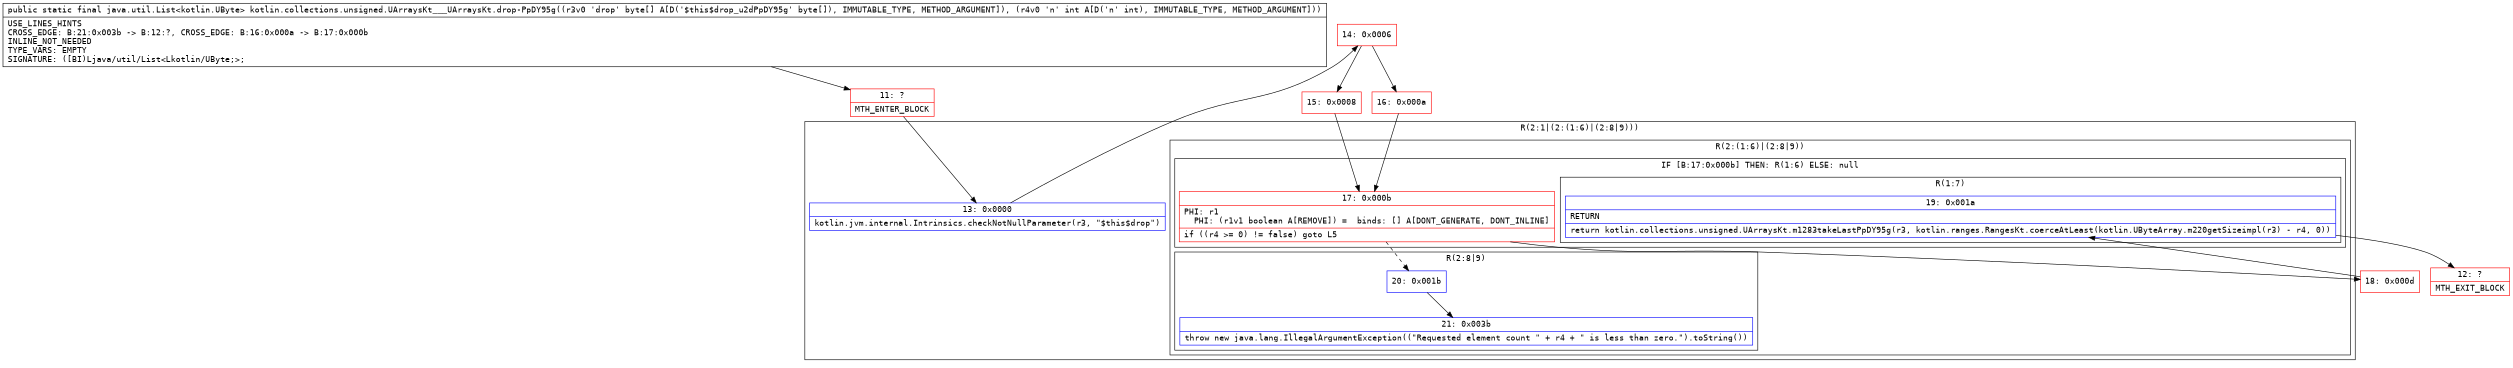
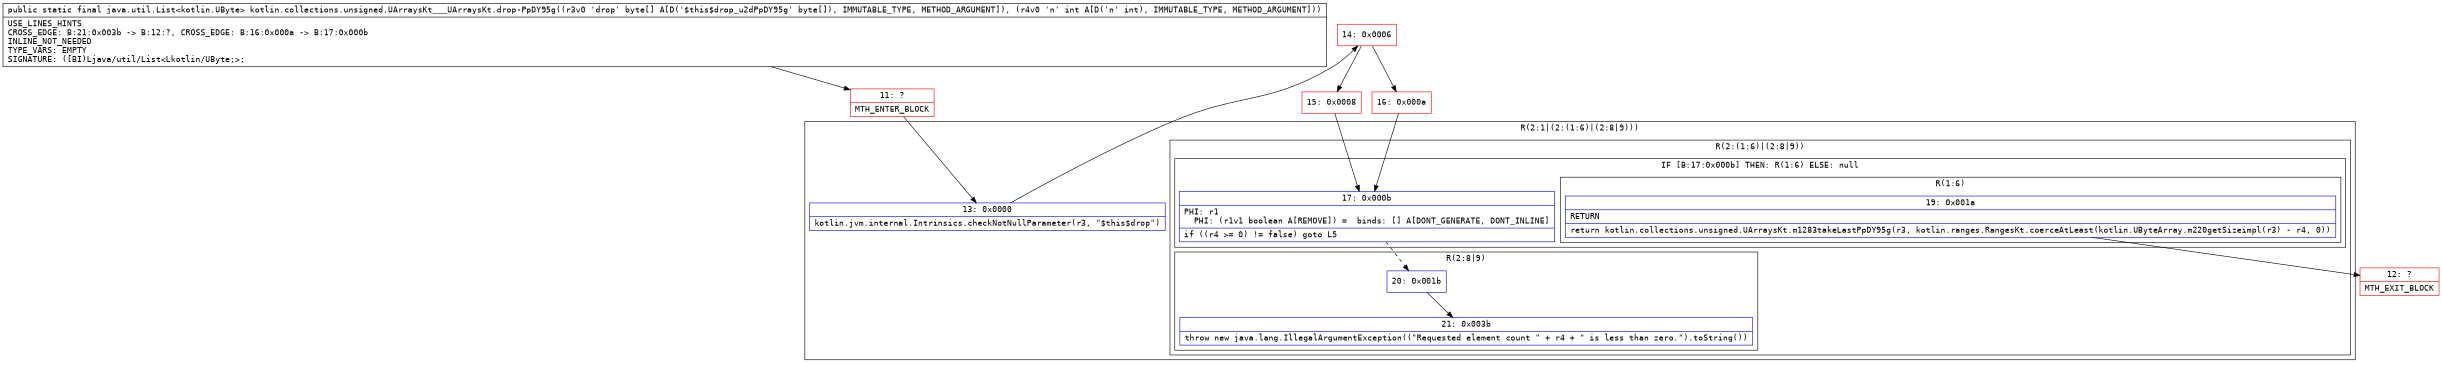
(1951, 184) -> (1951, 184)
(1367, 217) -> (1367, 217)
(2390, 282) -> none
